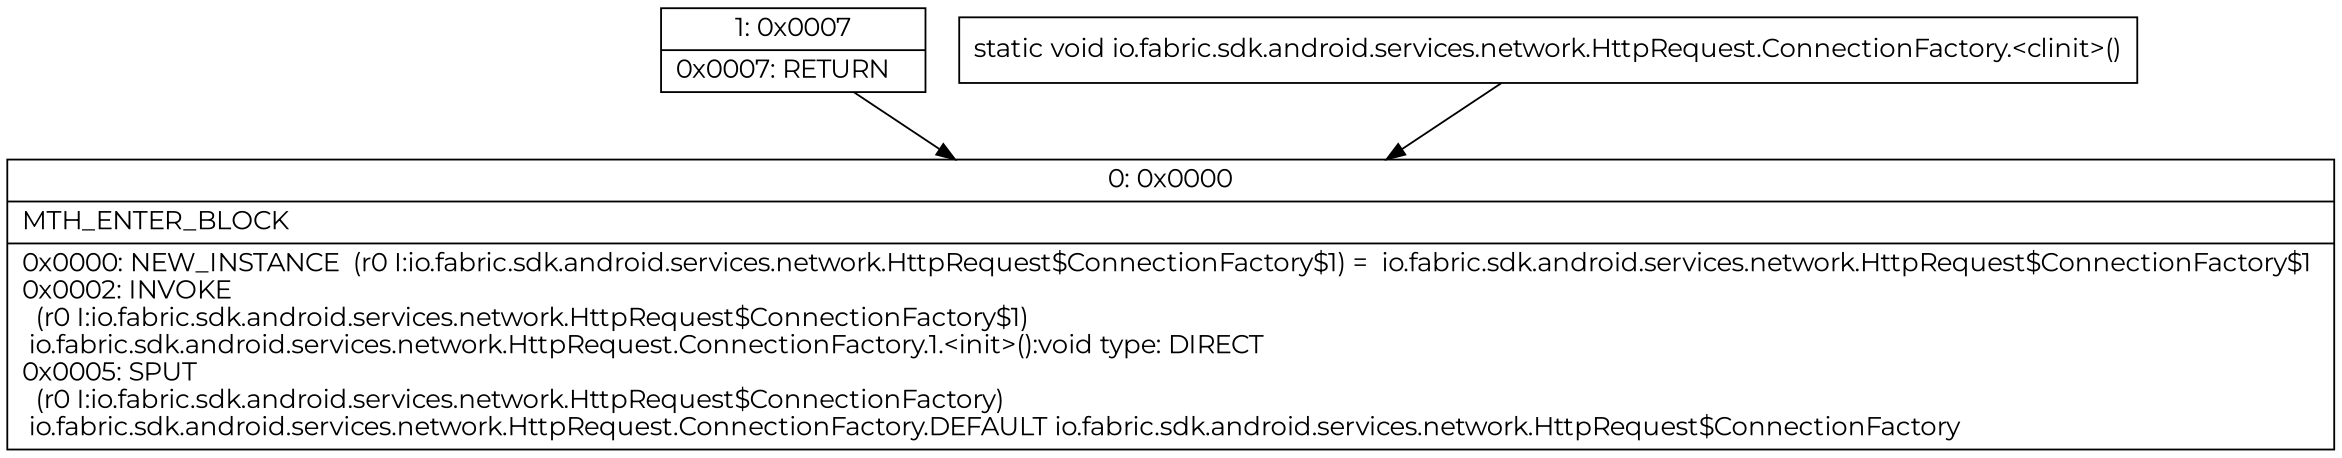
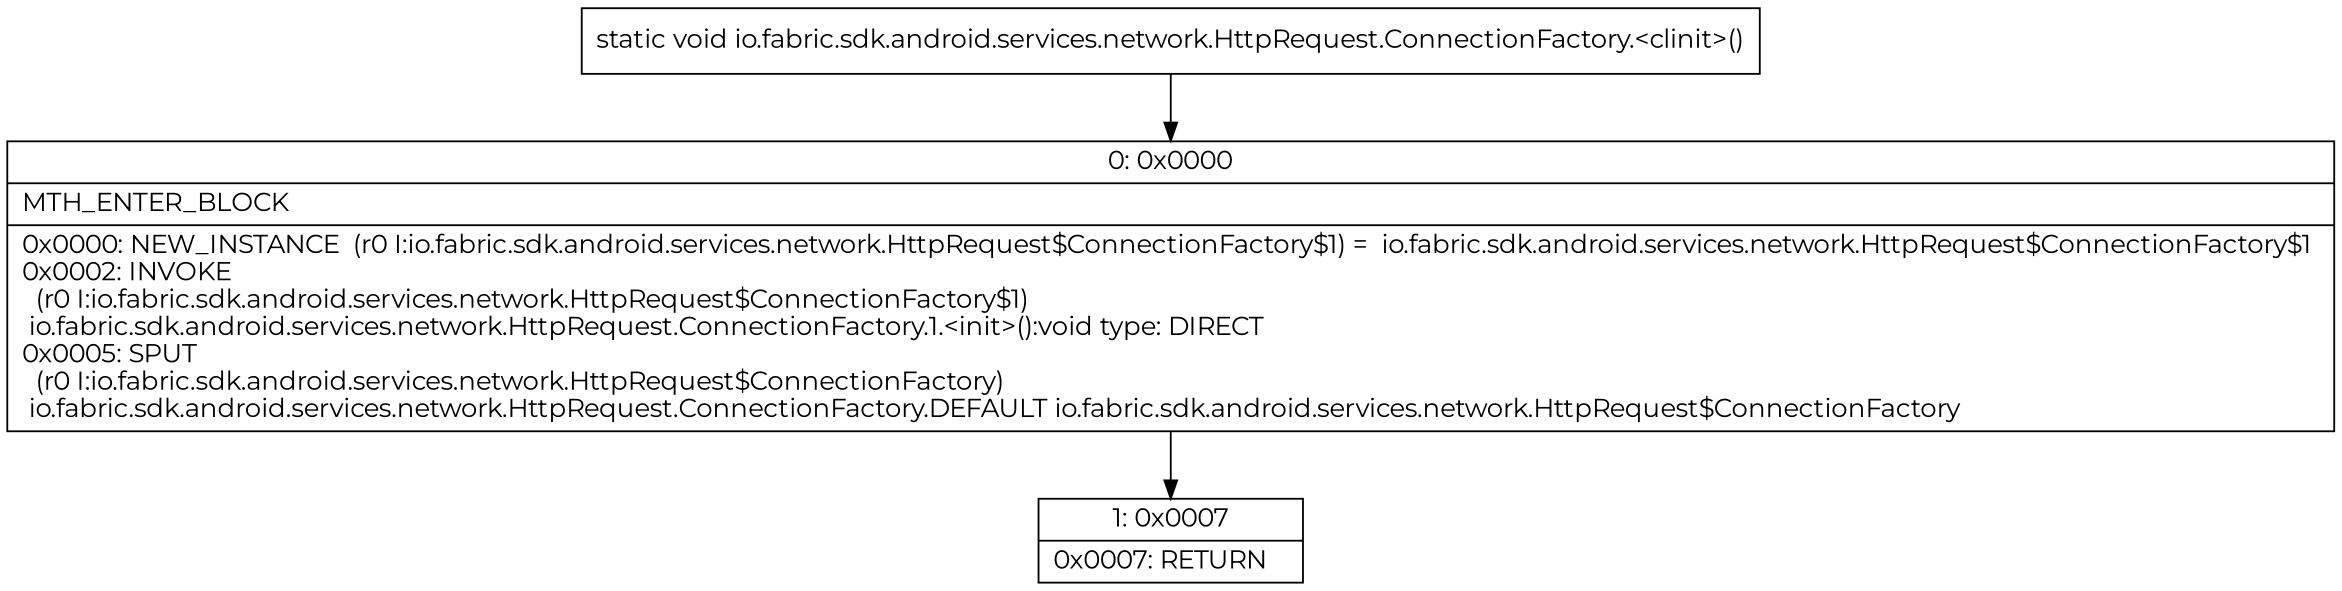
(897, 121) -> (1171, 456)
